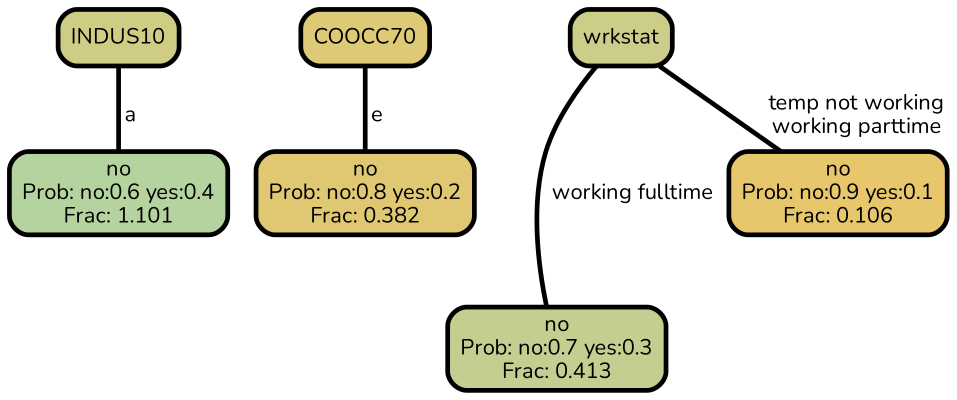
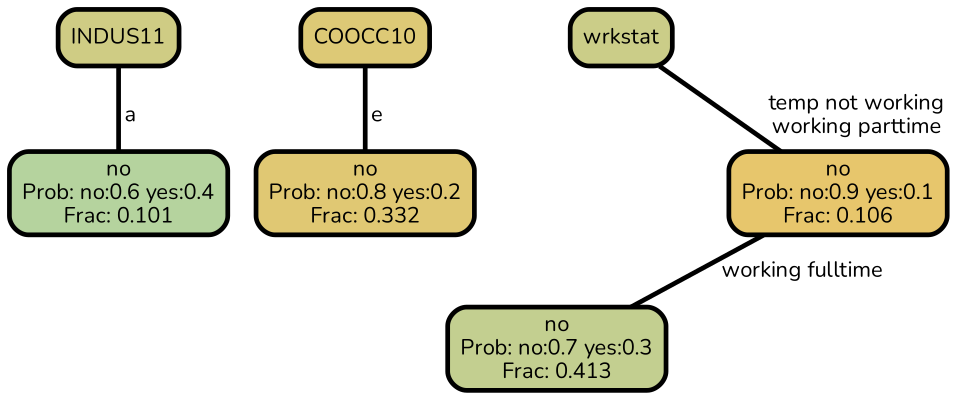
(119, 38) -> (119, 38)
(365, 38) -> (365, 38)
(540, 179) -> (697, 271)
(119, 193) -> (119, 193)
(365, 193) -> (365, 193)
